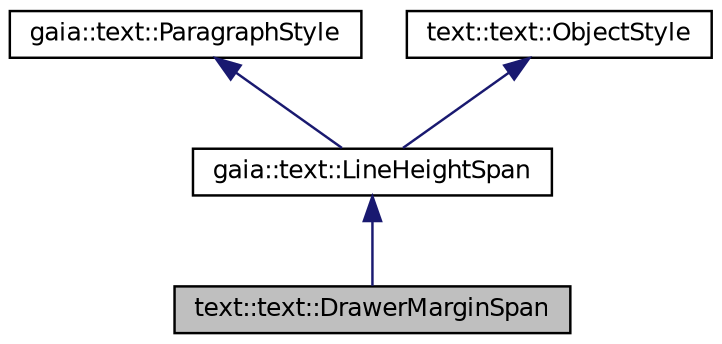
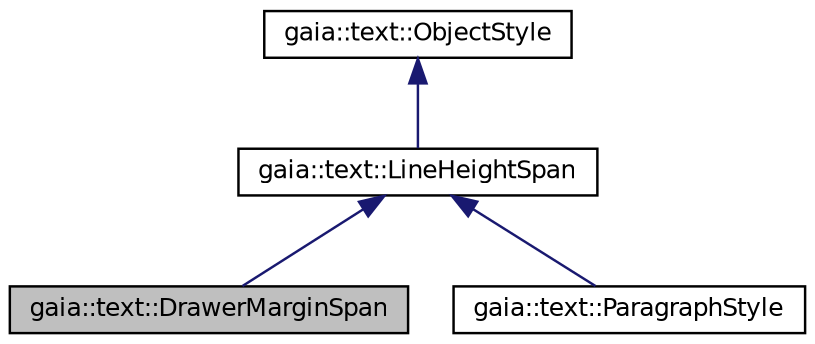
(559, 34) -> (418, 34)
(289, 110) -> (534, 248)
(372, 310) -> (209, 310)
